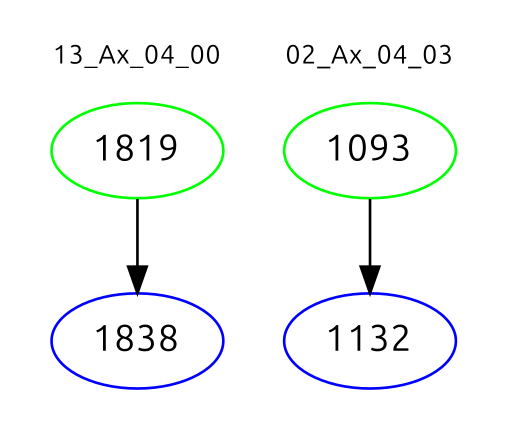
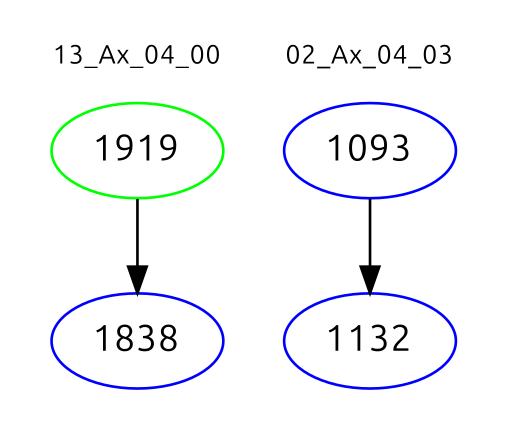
(137, 151) -> (137, 151)
(370, 151) -> (370, 151)
